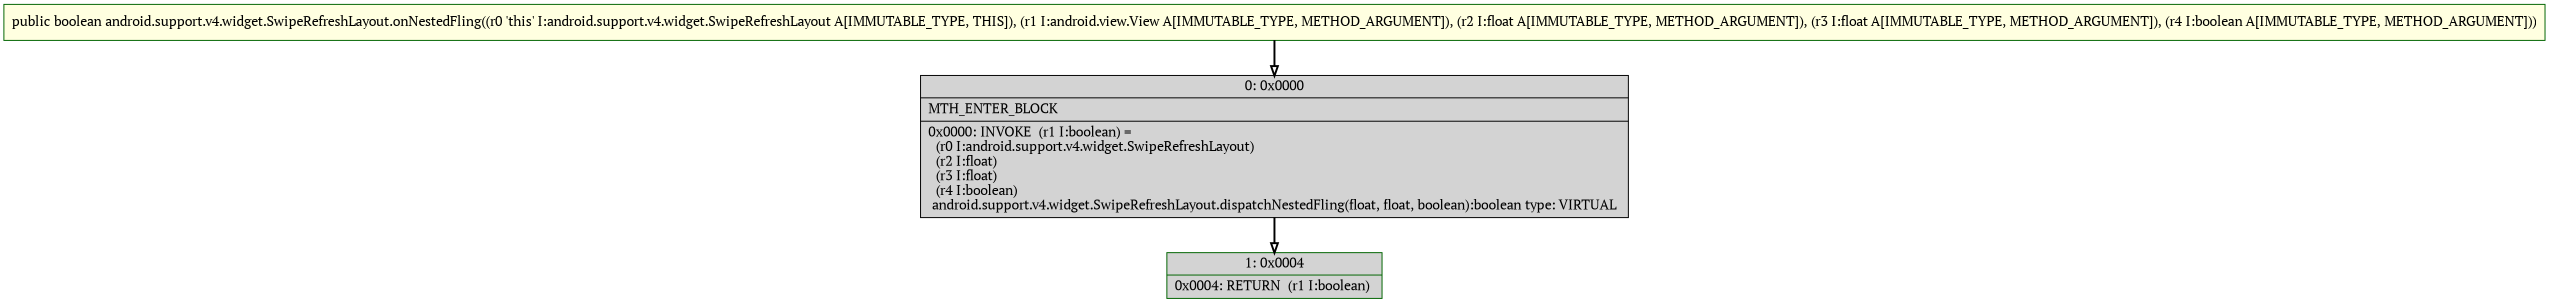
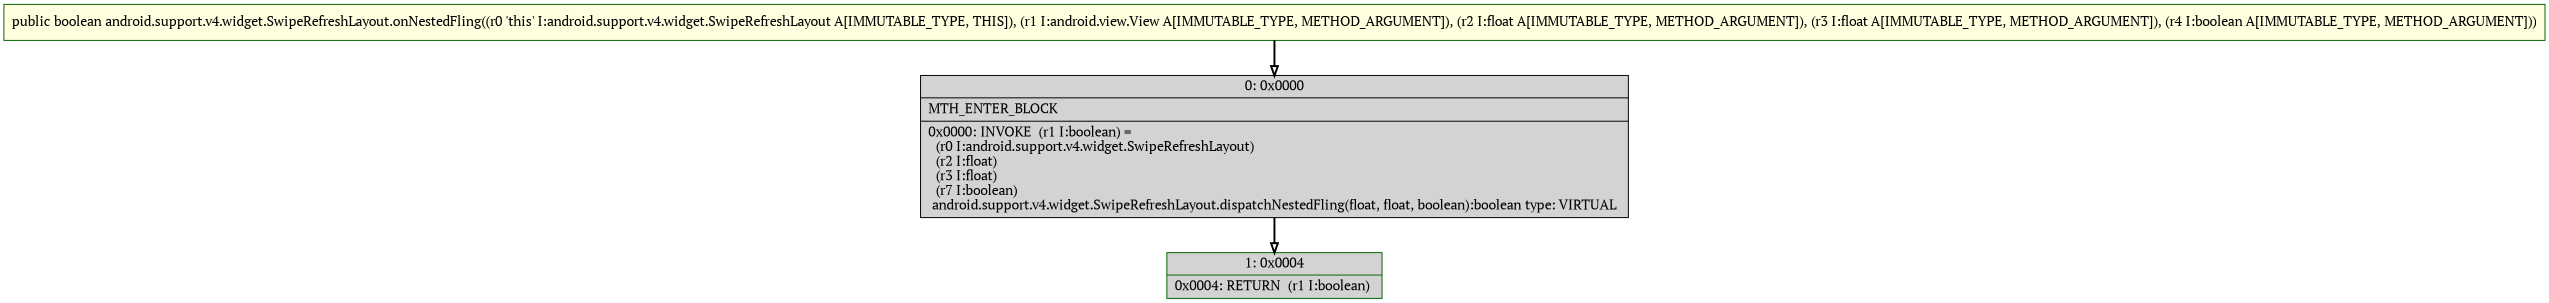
(973, 191) -> (973, 191)
